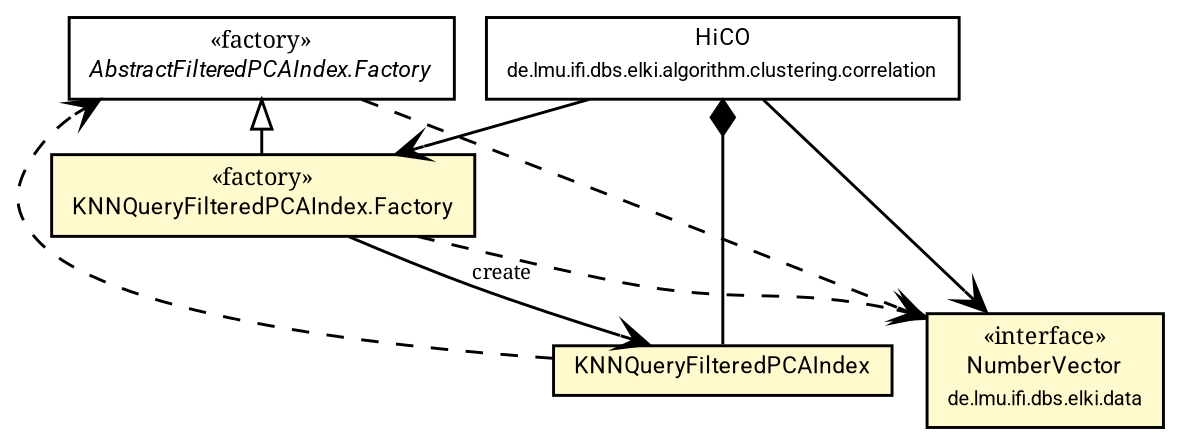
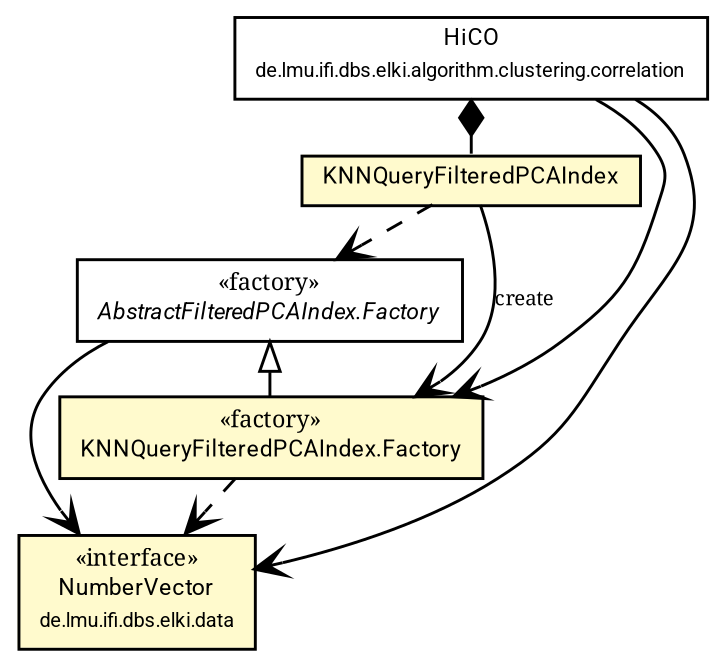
(630, 203) -> (35, 413)
(483, 290) -> (494, 302)
